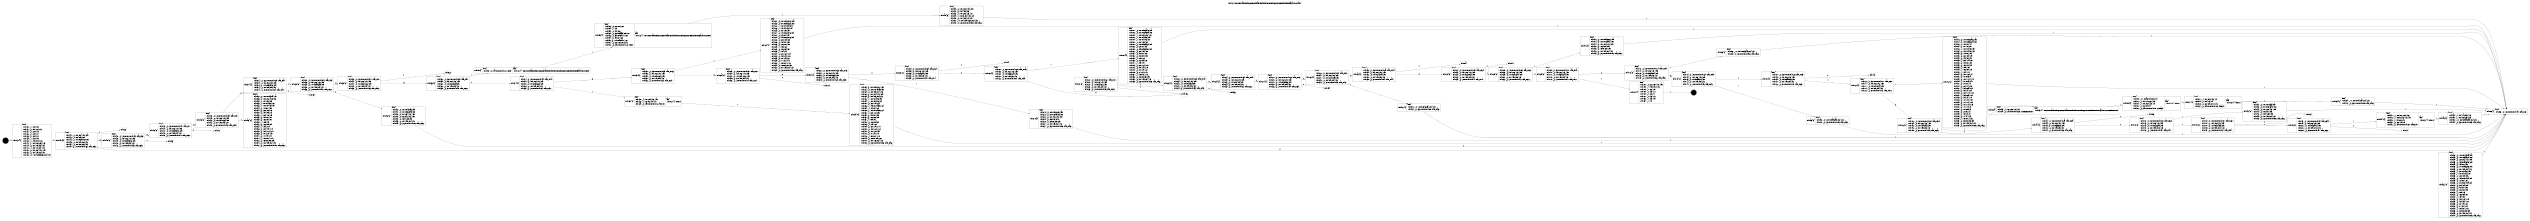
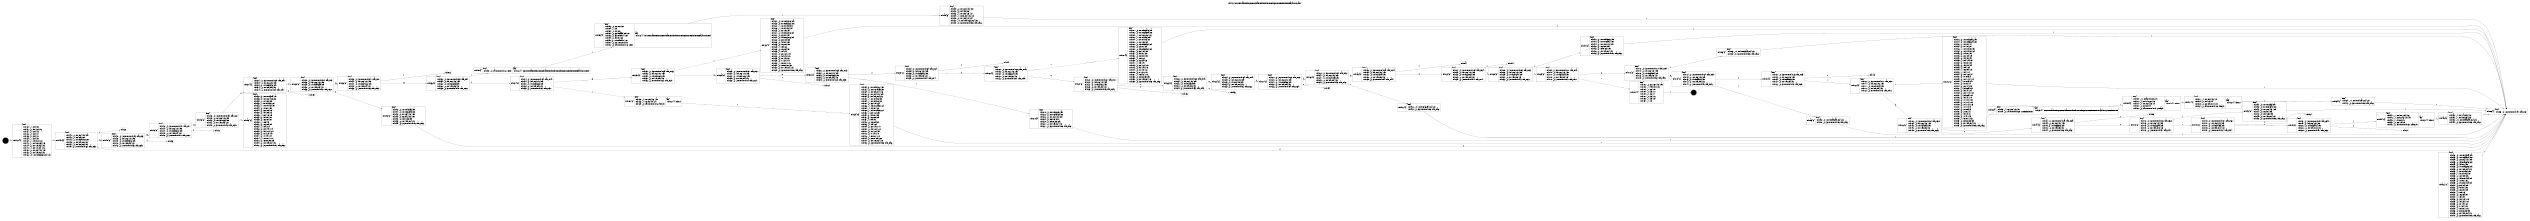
(1103, 96) -> (1051, 79)
